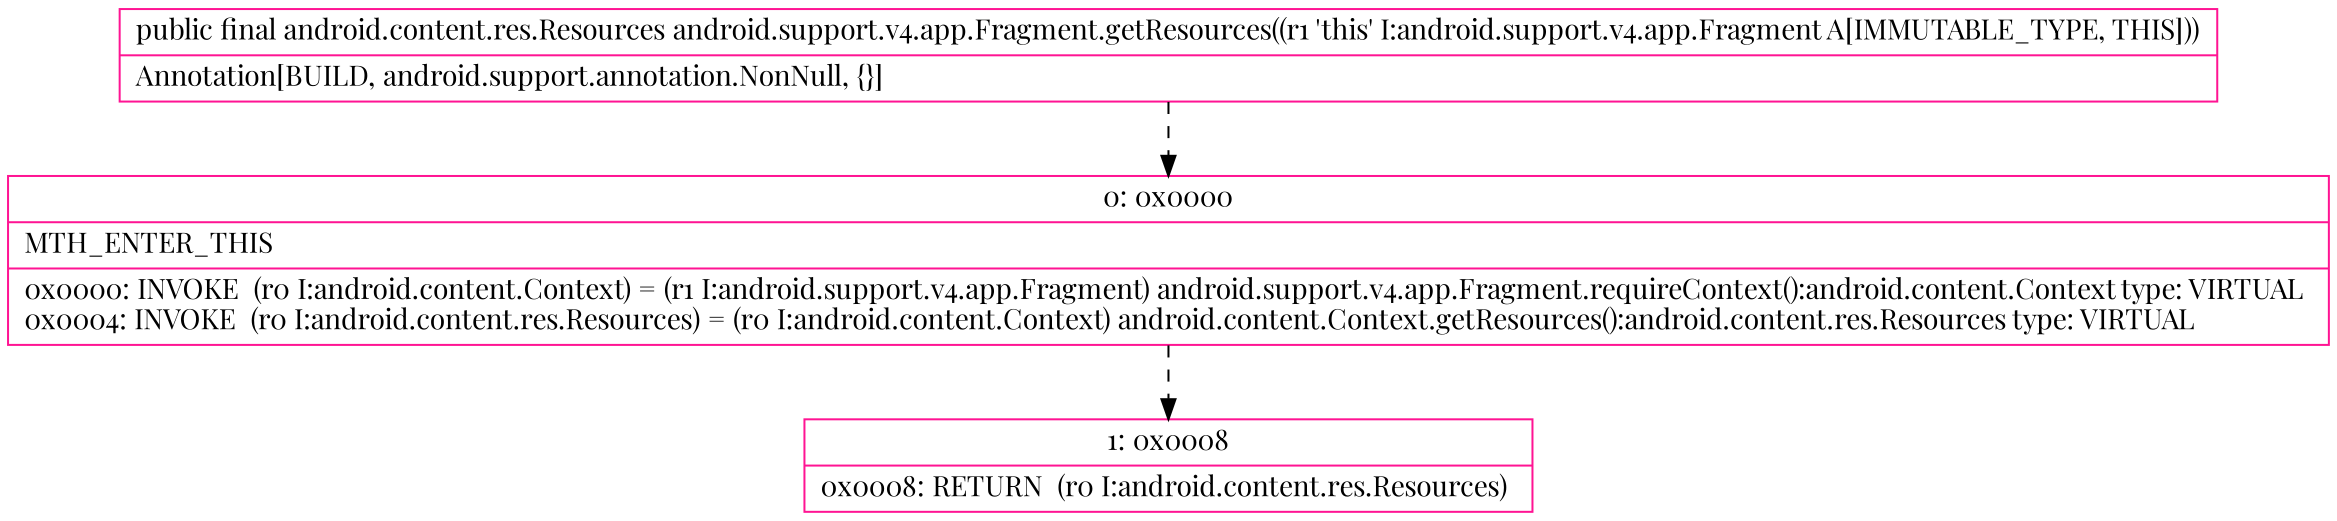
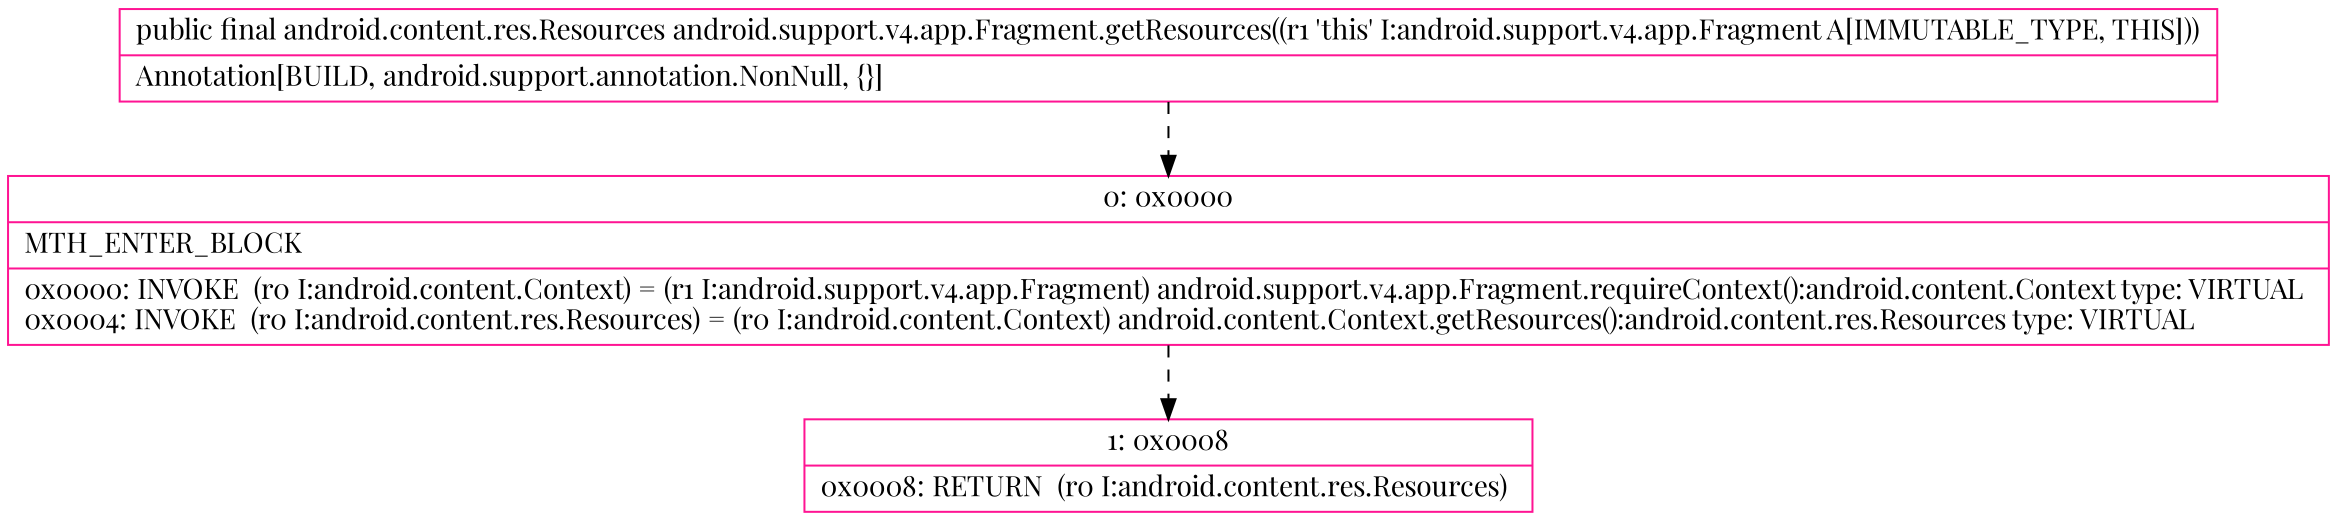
(149, 244) -> (164, 244)
